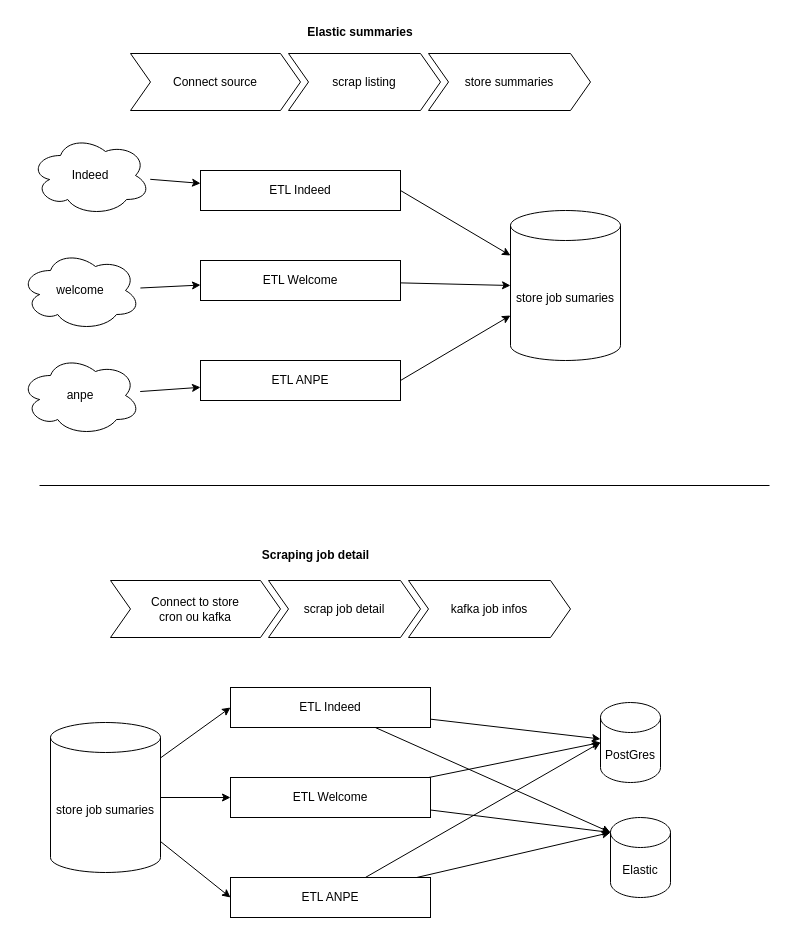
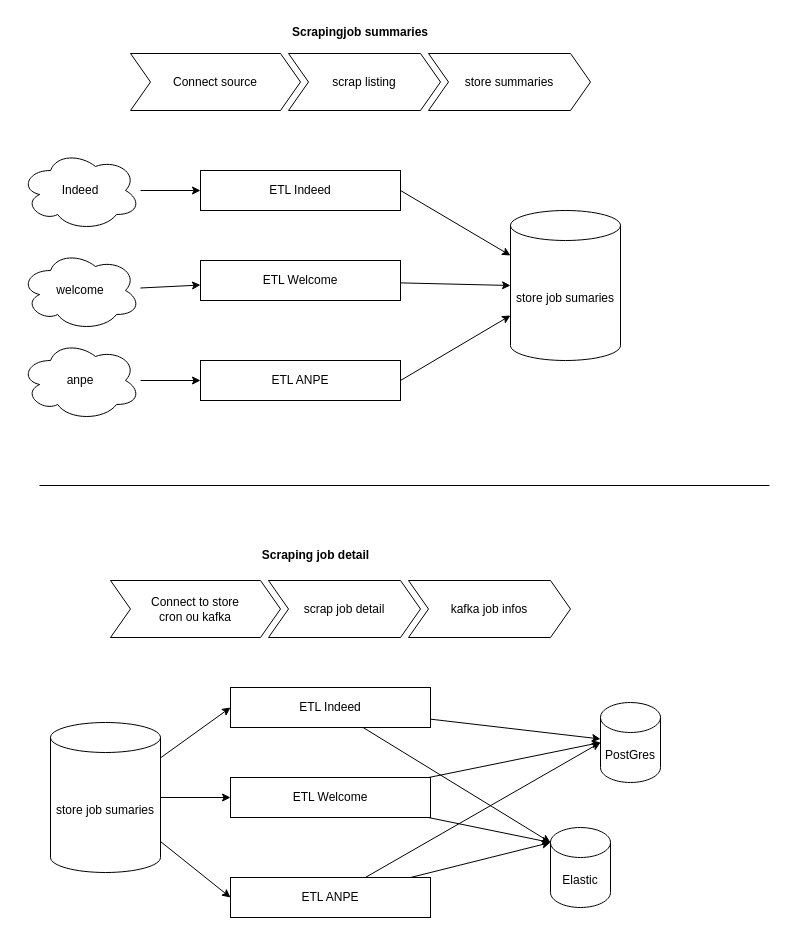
(361, 33) -> (361, 33)
(91, 176) -> (81, 191)
(81, 396) -> (81, 381)
(641, 858) -> (581, 868)
